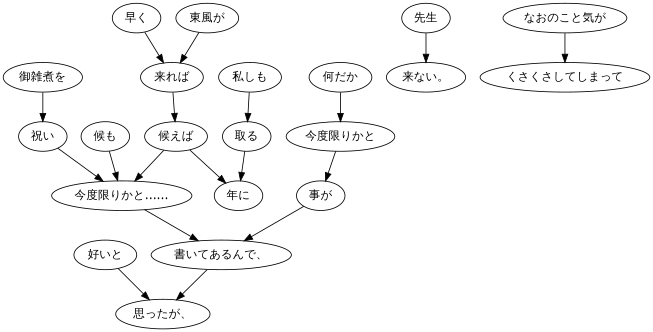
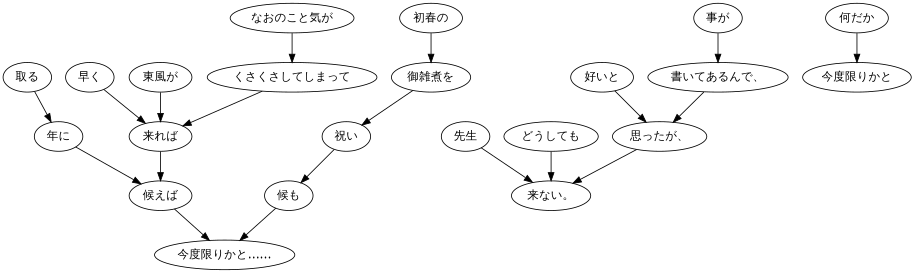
none -> (431, 18)
(250, 77) -> none
none -> (226, 107)
none -> (551, 136)
(77, 162) -> (320, 163)
(332, 162) -> none
(205, 164) -> (105, 163)
none -> (608, 164)
(168, 223) -> none
